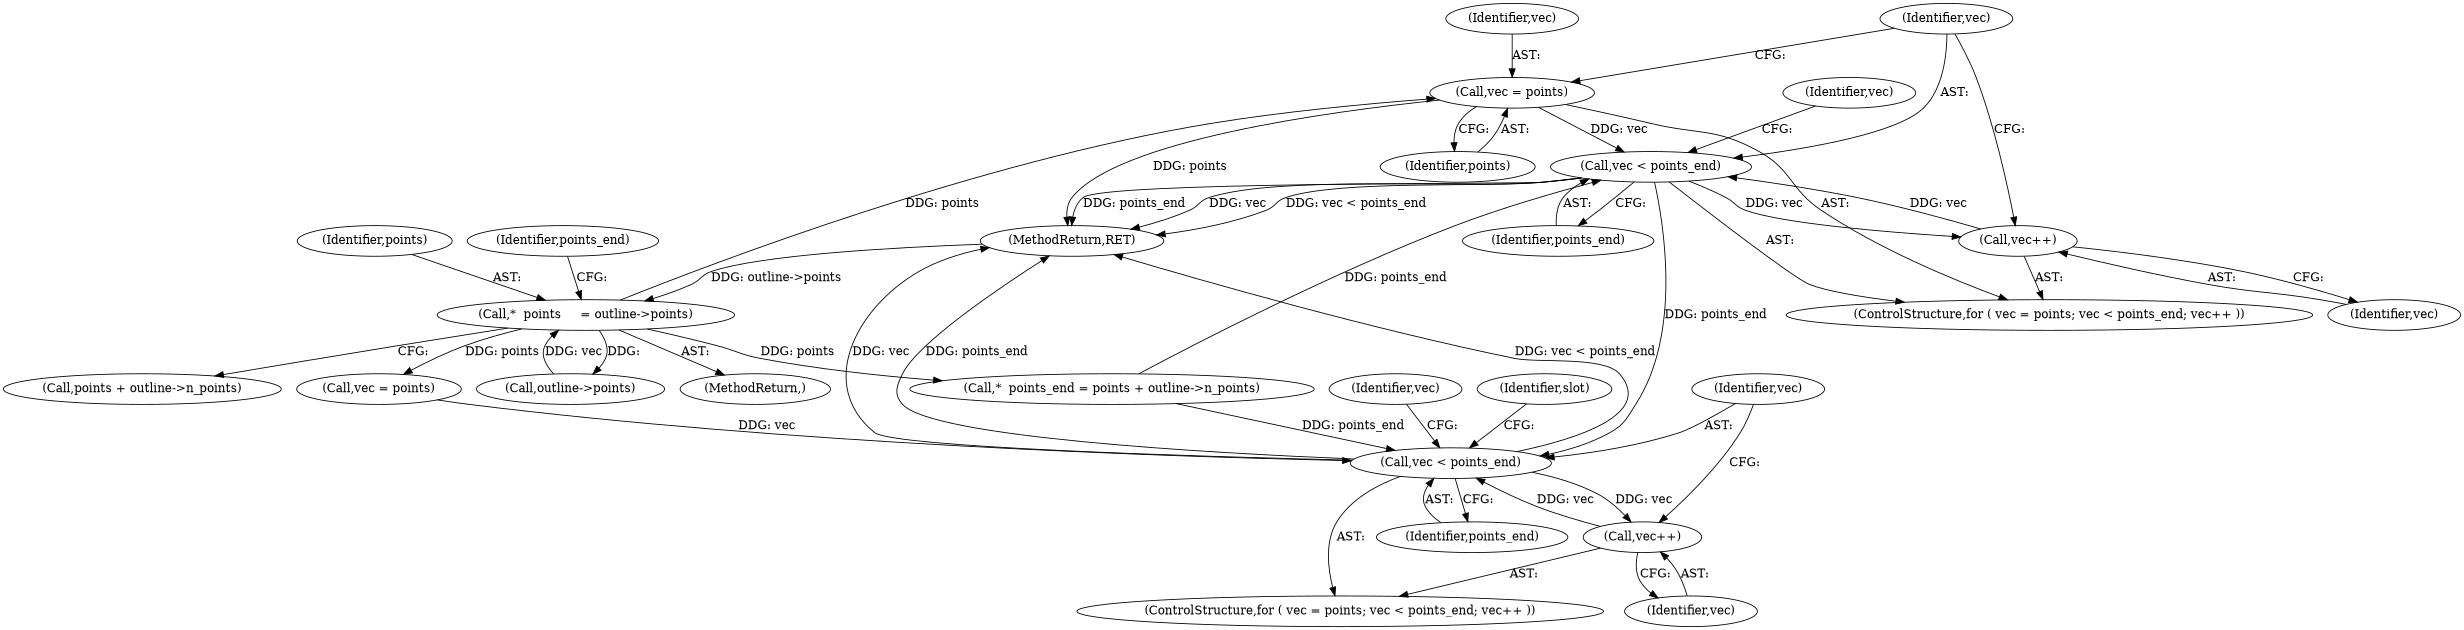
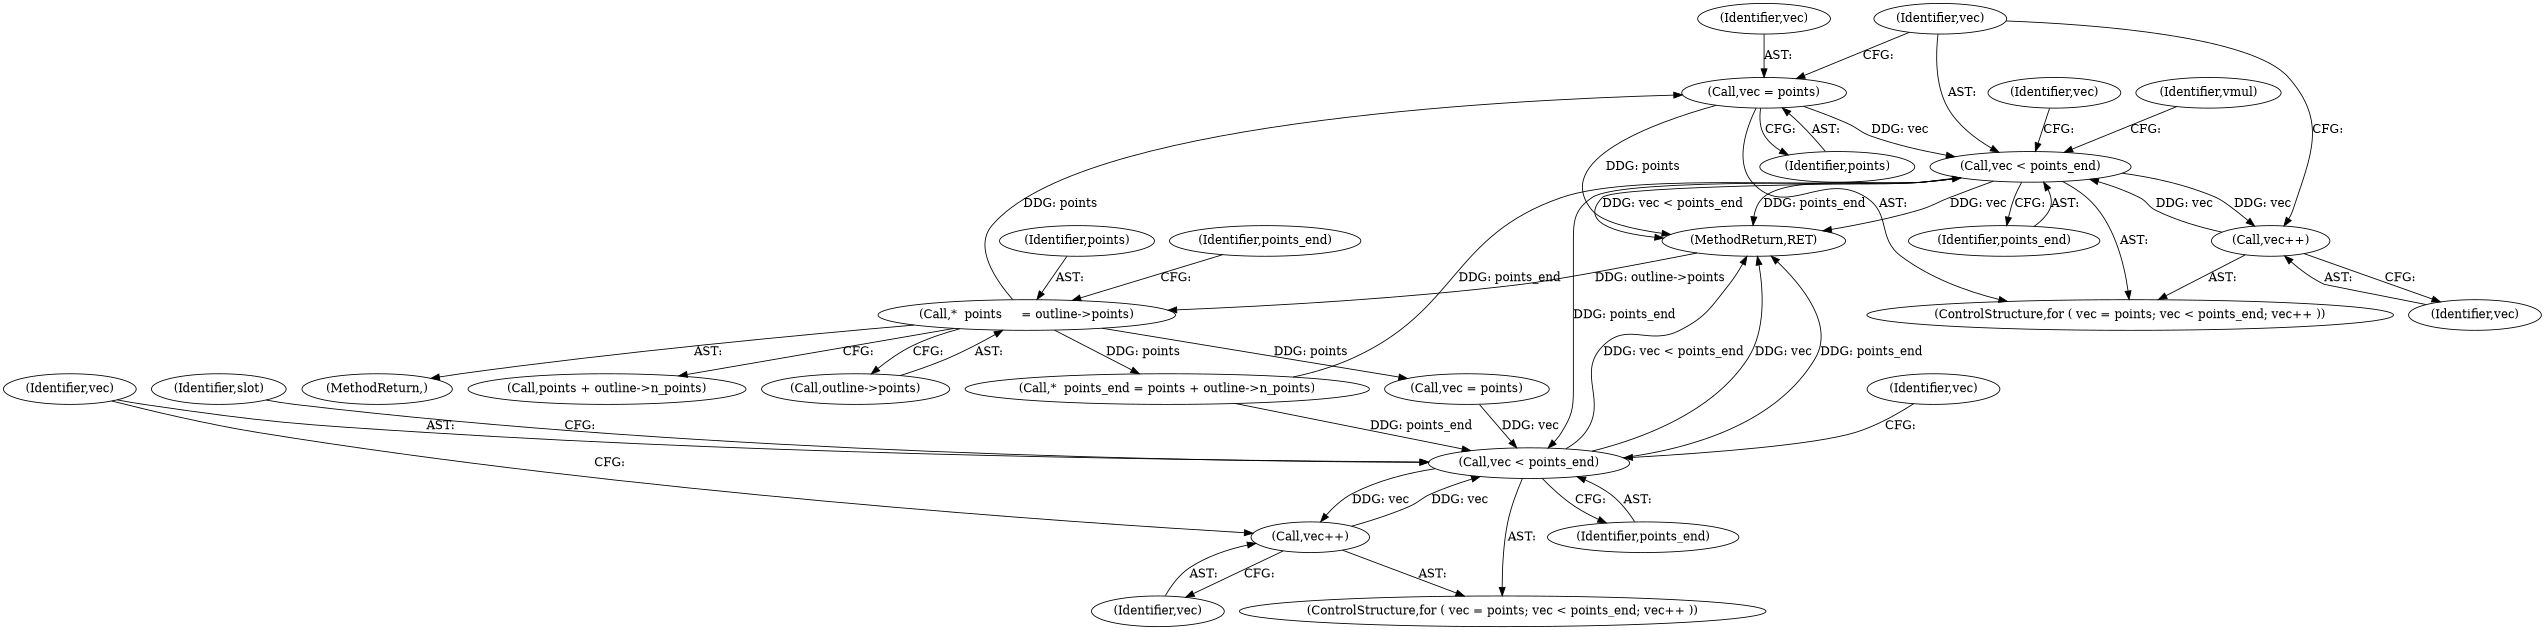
none -> (2209, 93)
(574, 352) -> (991, 352)
(625, 352) -> (930, 352)
